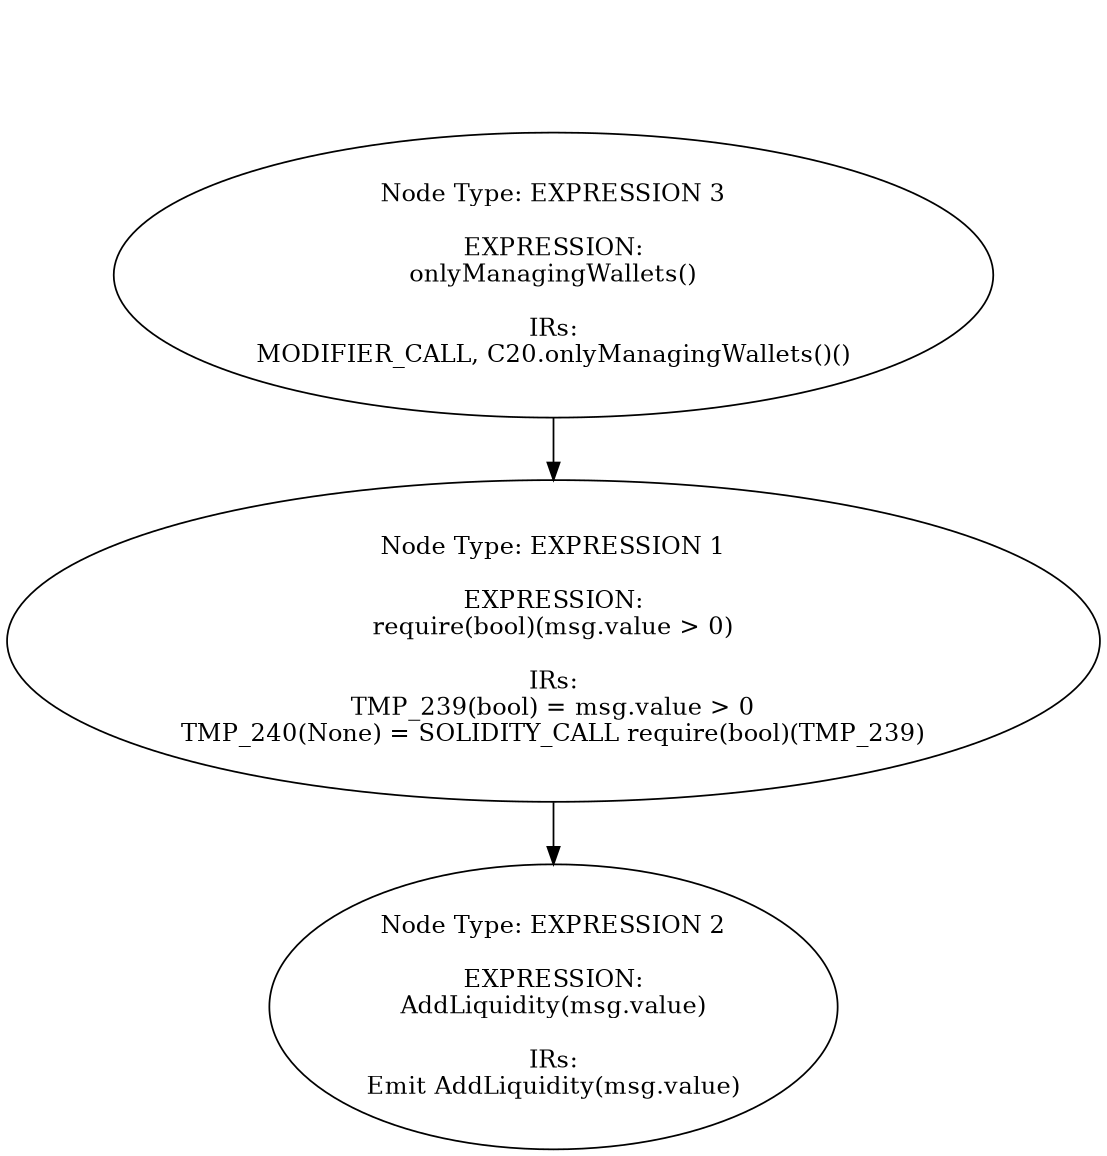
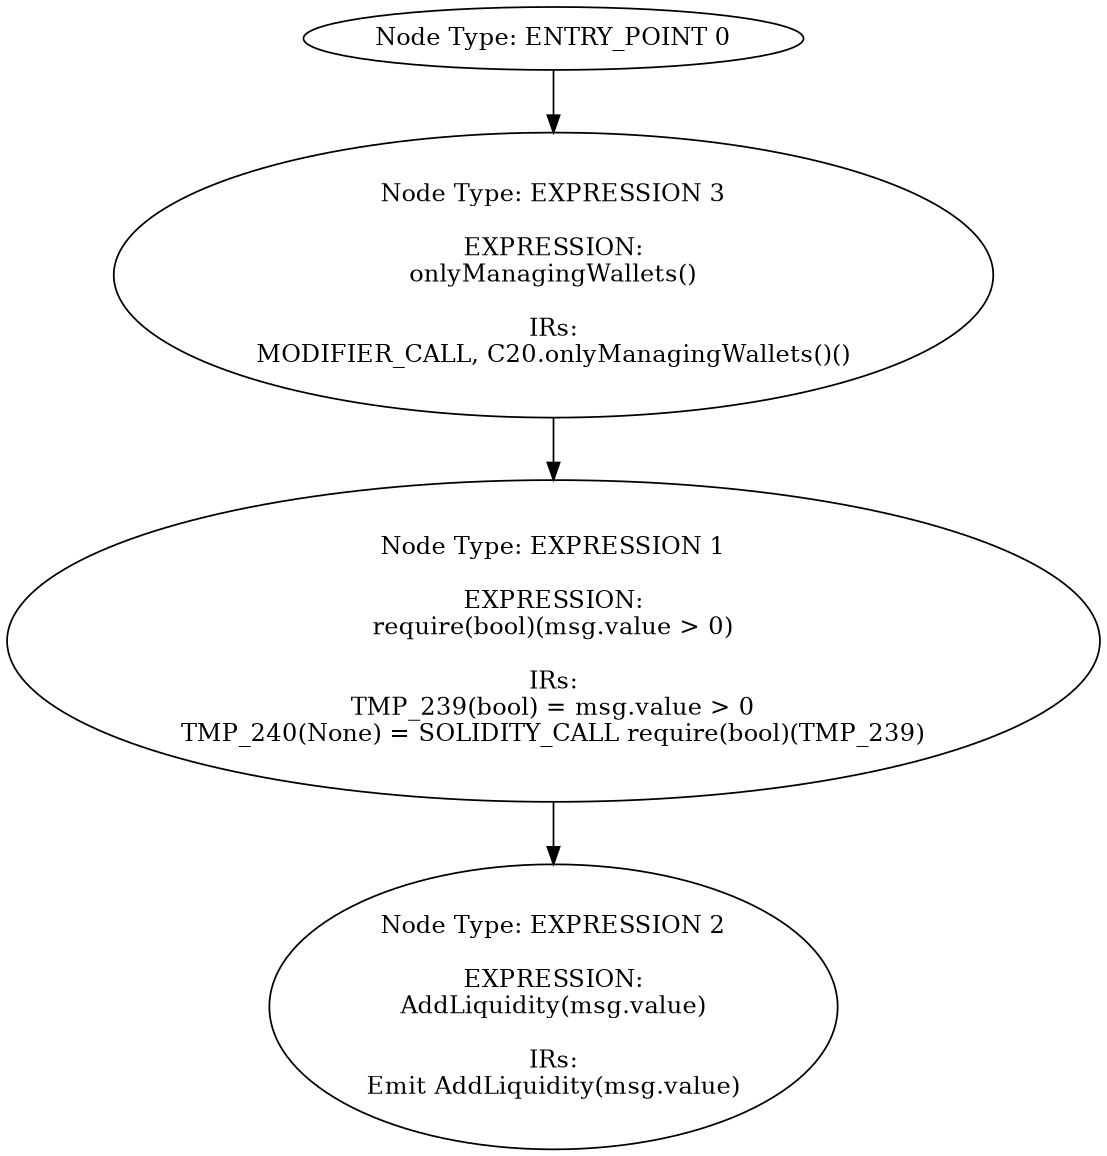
none -> (554, 38)
